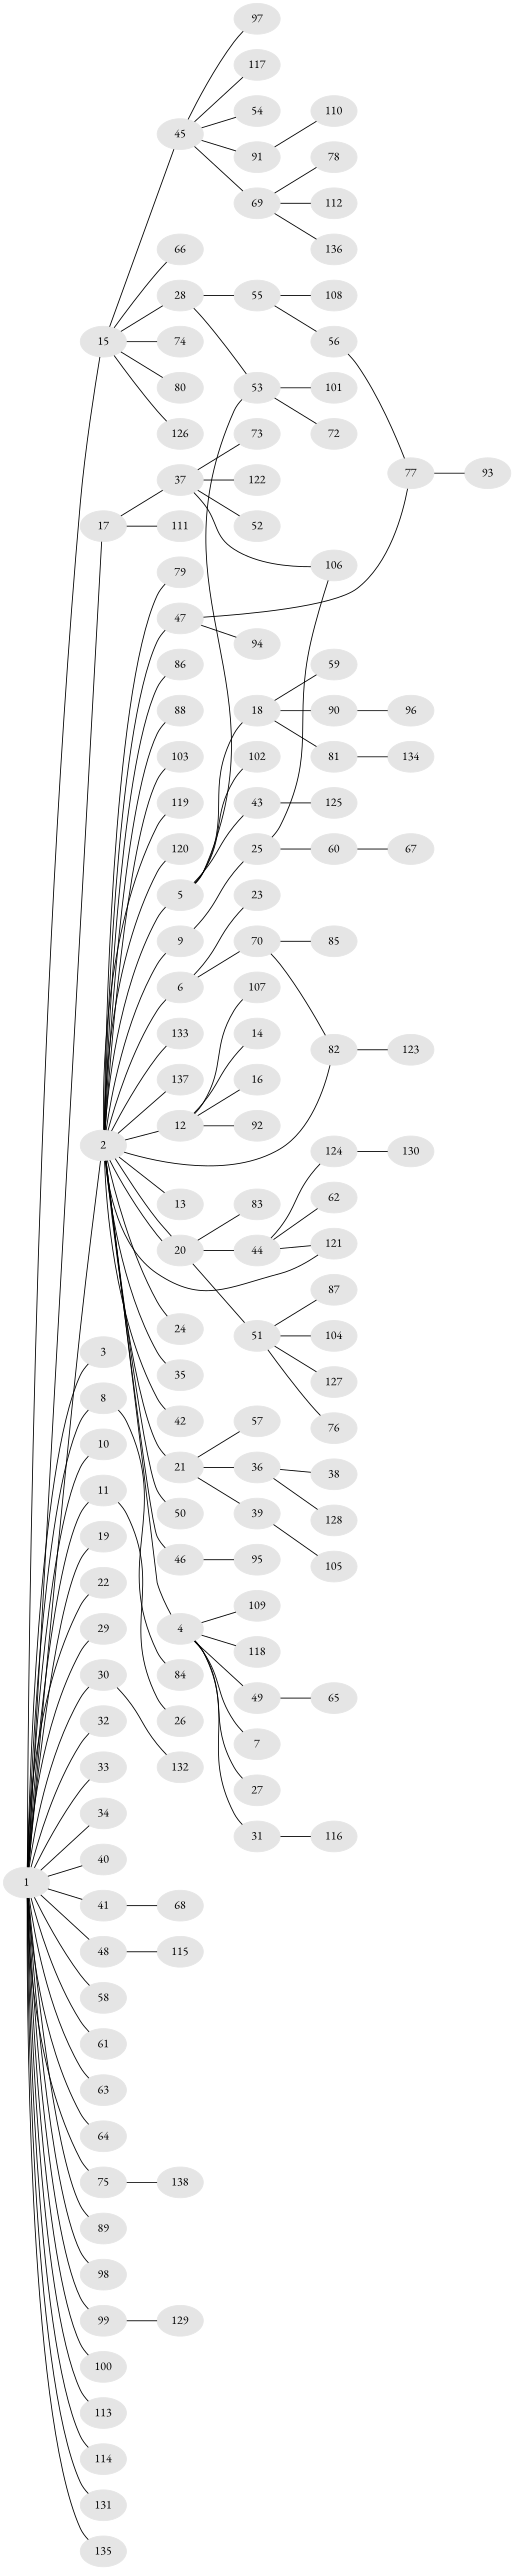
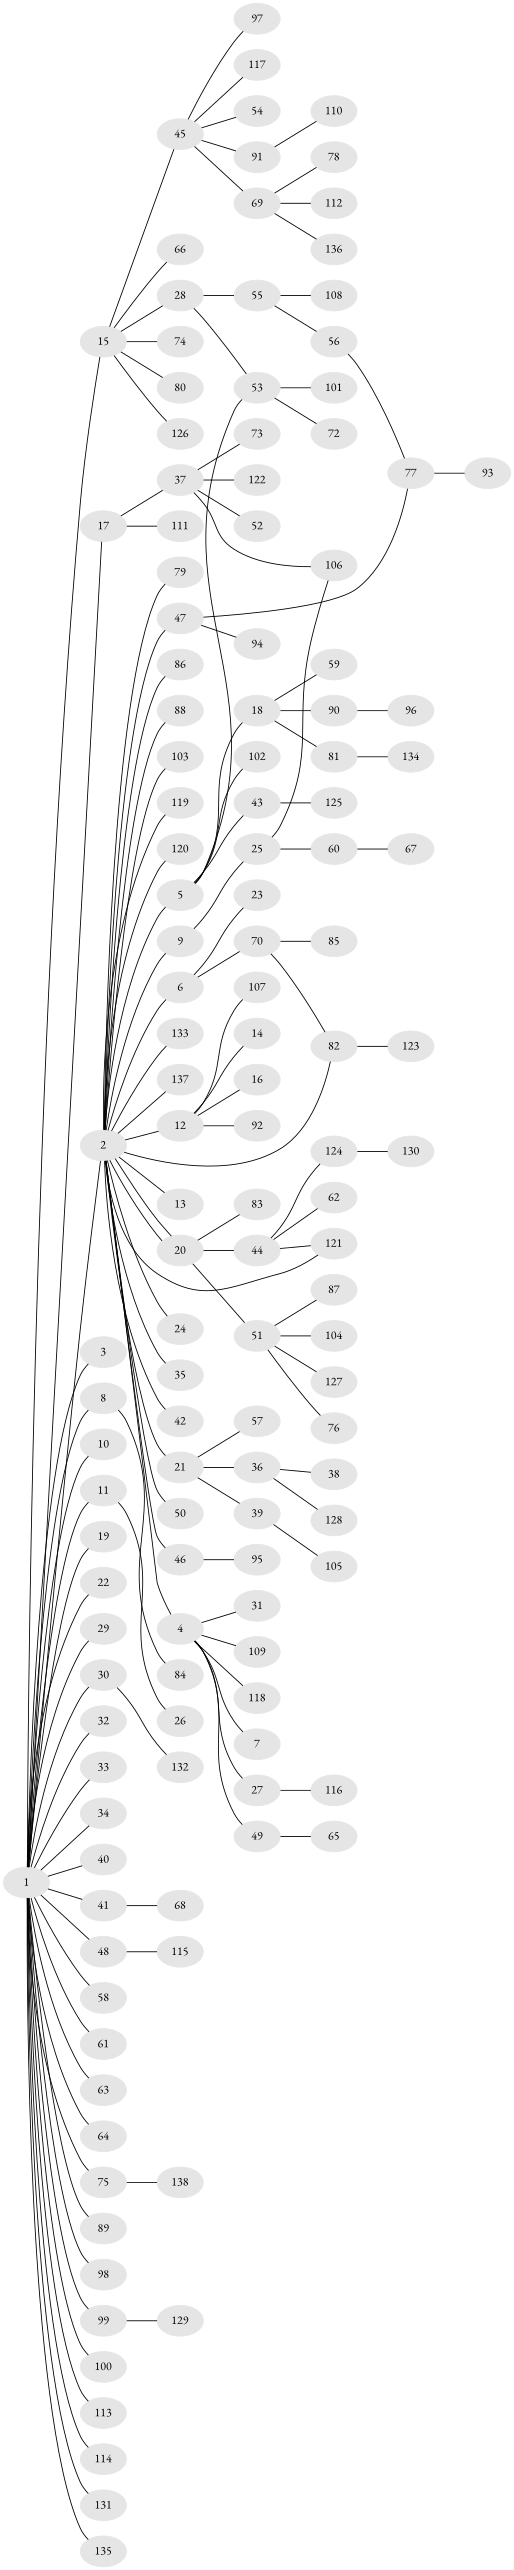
(296, 1836) -> (296, 1790)
